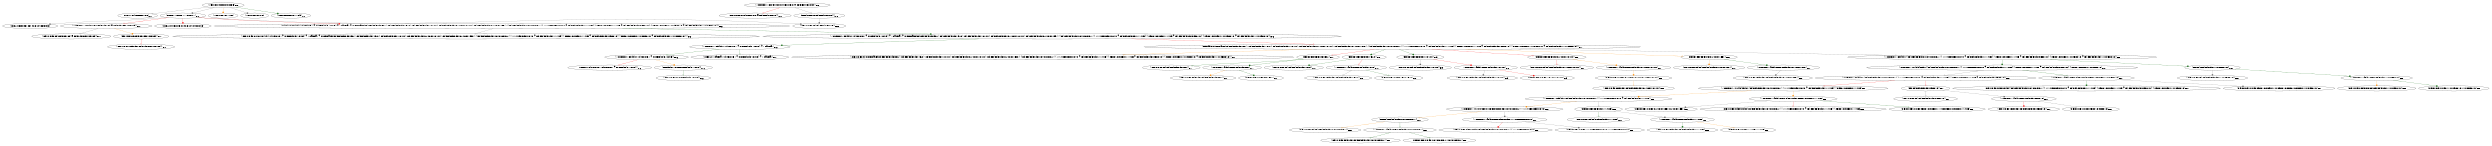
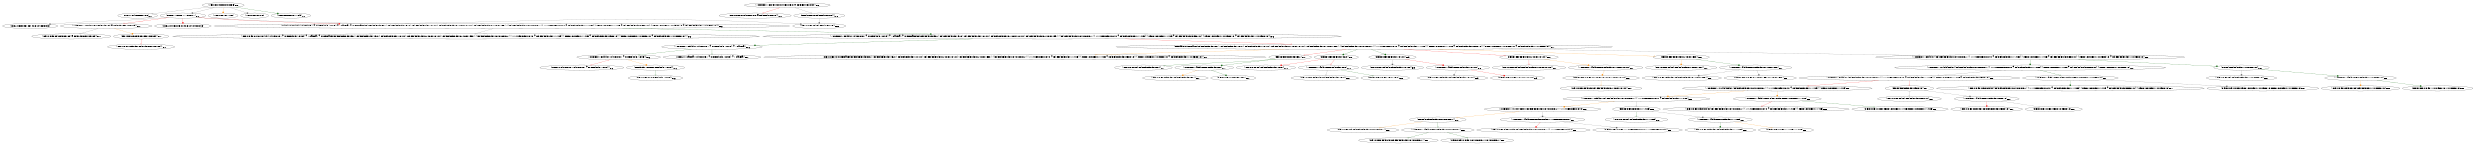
(1330, 62) -> (1302, 62)
(1727, 104) -> (1758, 72)
